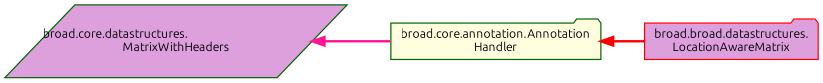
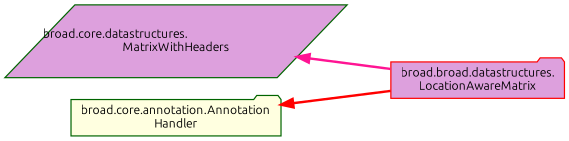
(358, 41) -> (350, 64)
